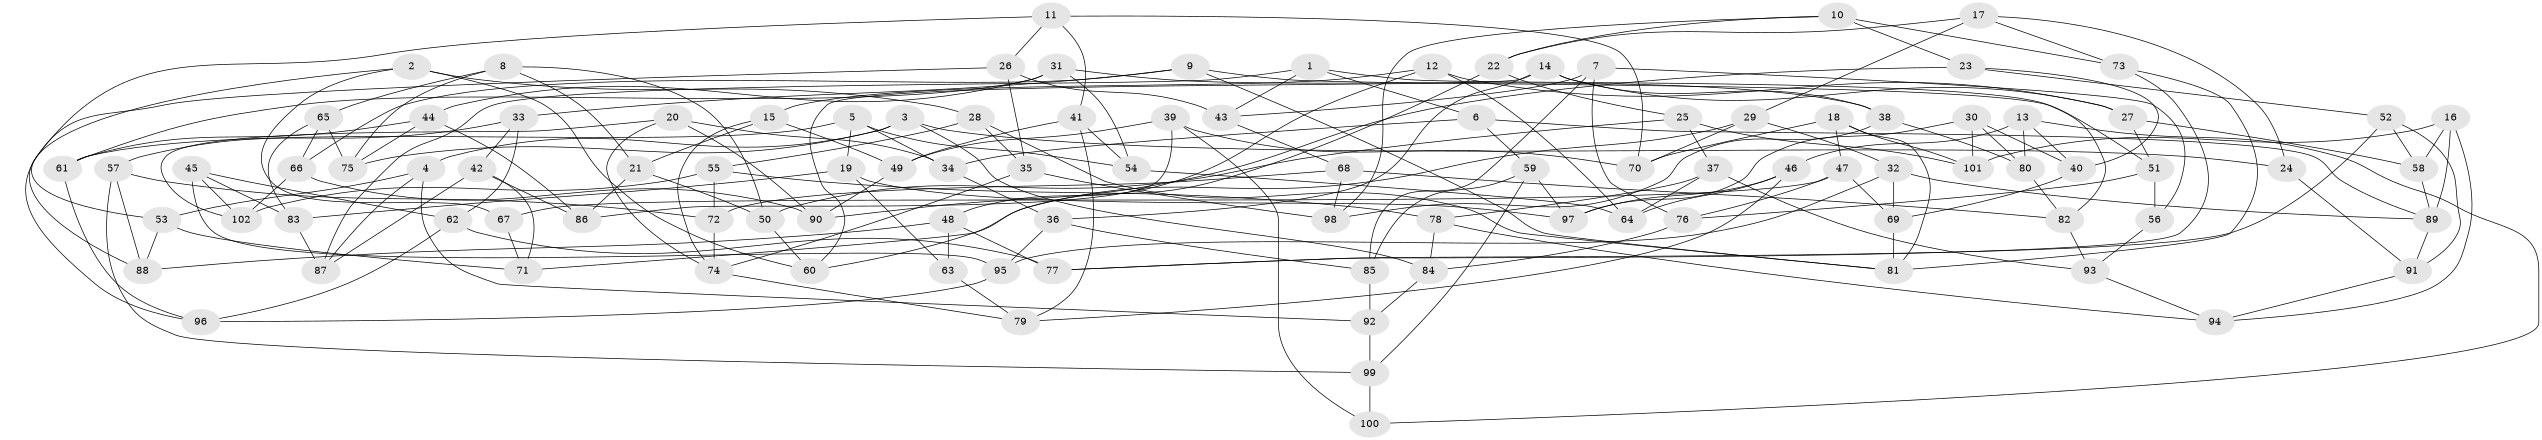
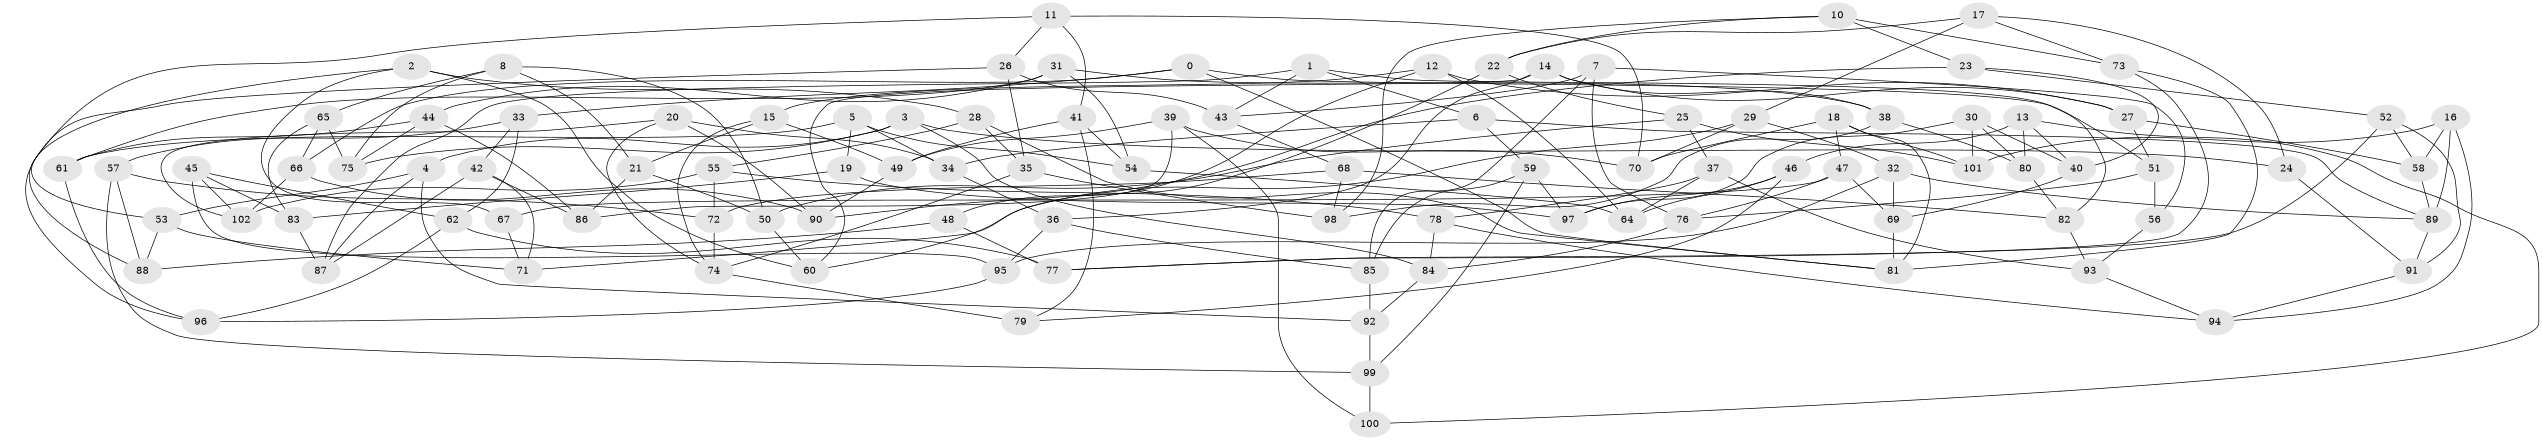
(1190, 67) -> (1190, 67)
(948, 271) -> none
